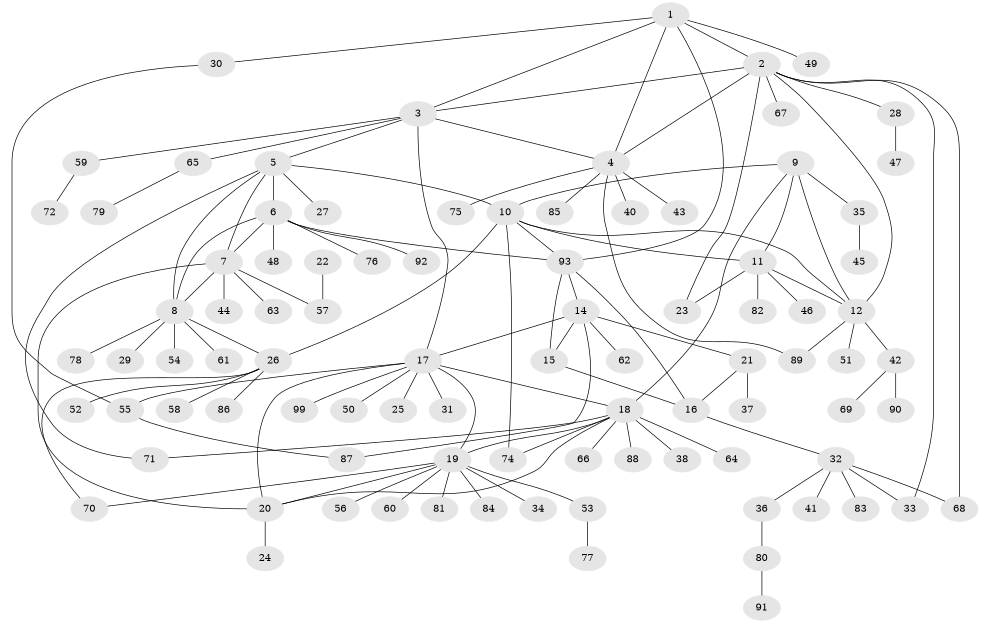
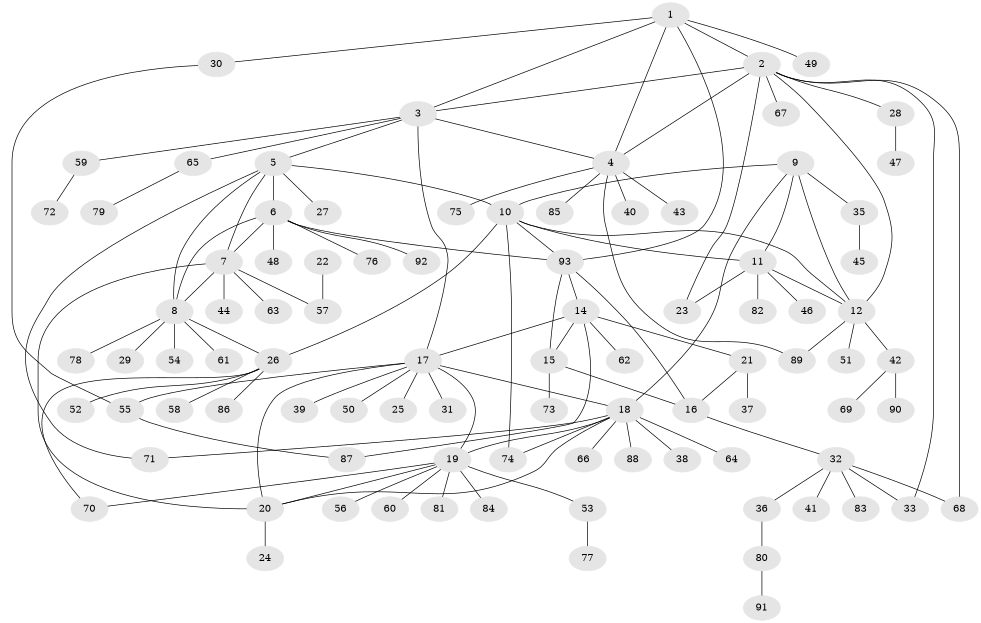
(299, 410) -> (299, 410)
none -> (549, 410)
(538, 509) -> none
